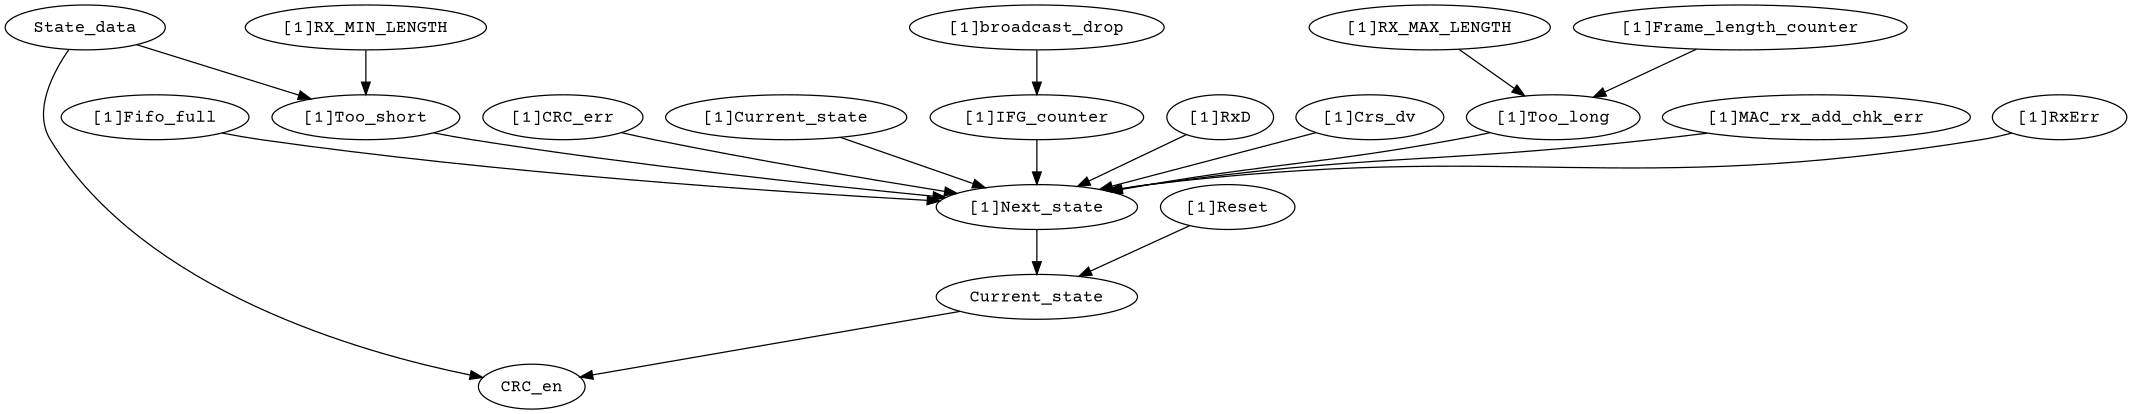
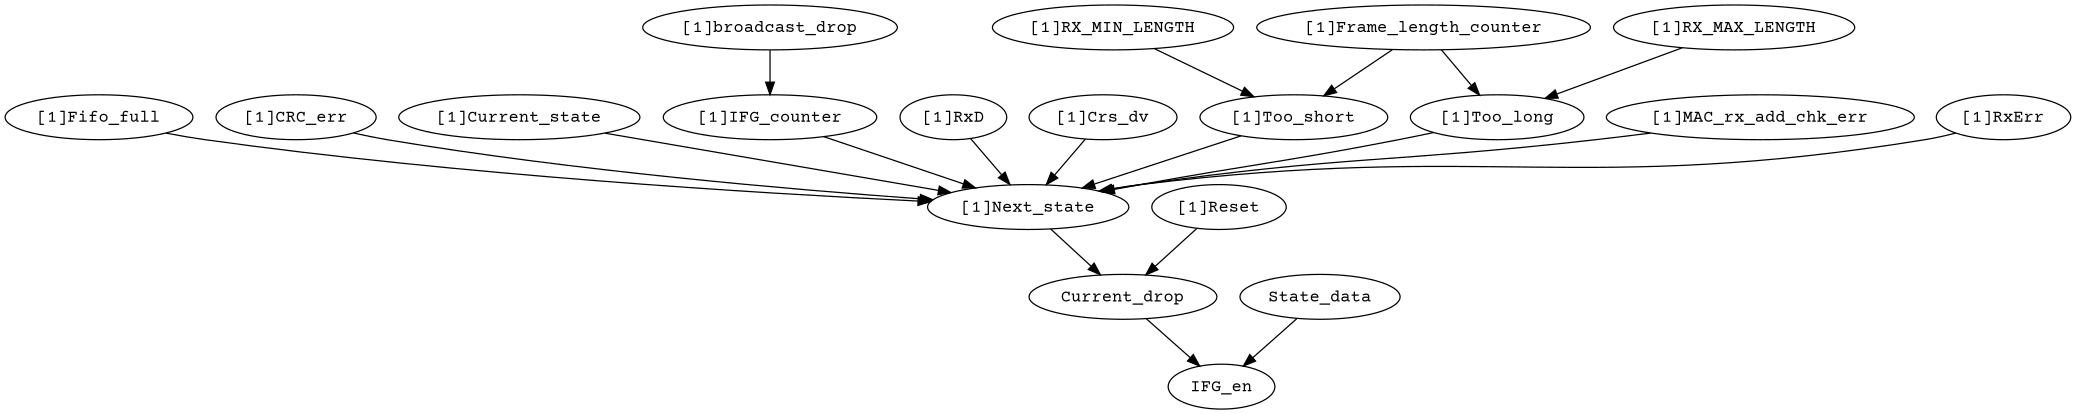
(218, 70) -> (1363, 69)
(1037, 297) -> (1123, 297)
(532, 387) -> (1222, 387)
